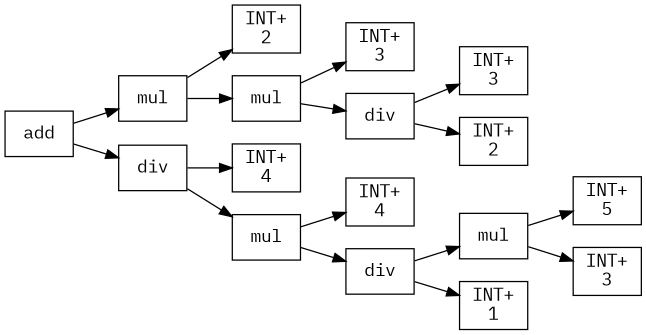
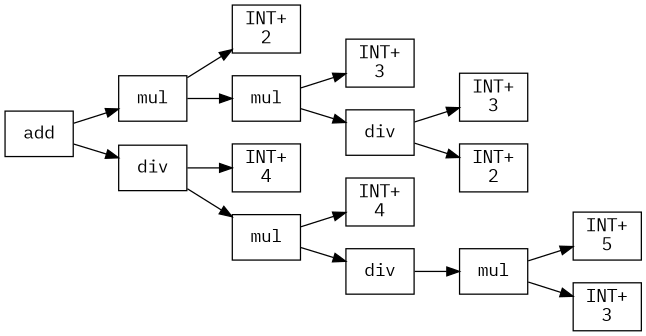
(494, 306) -> none
